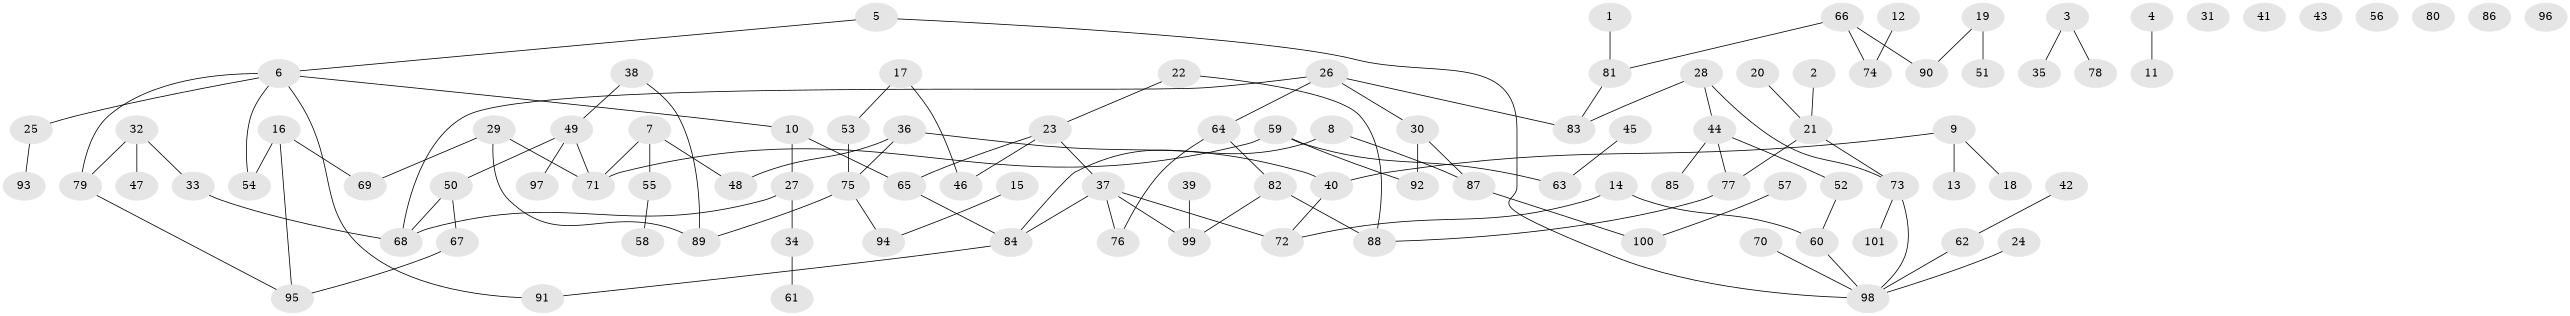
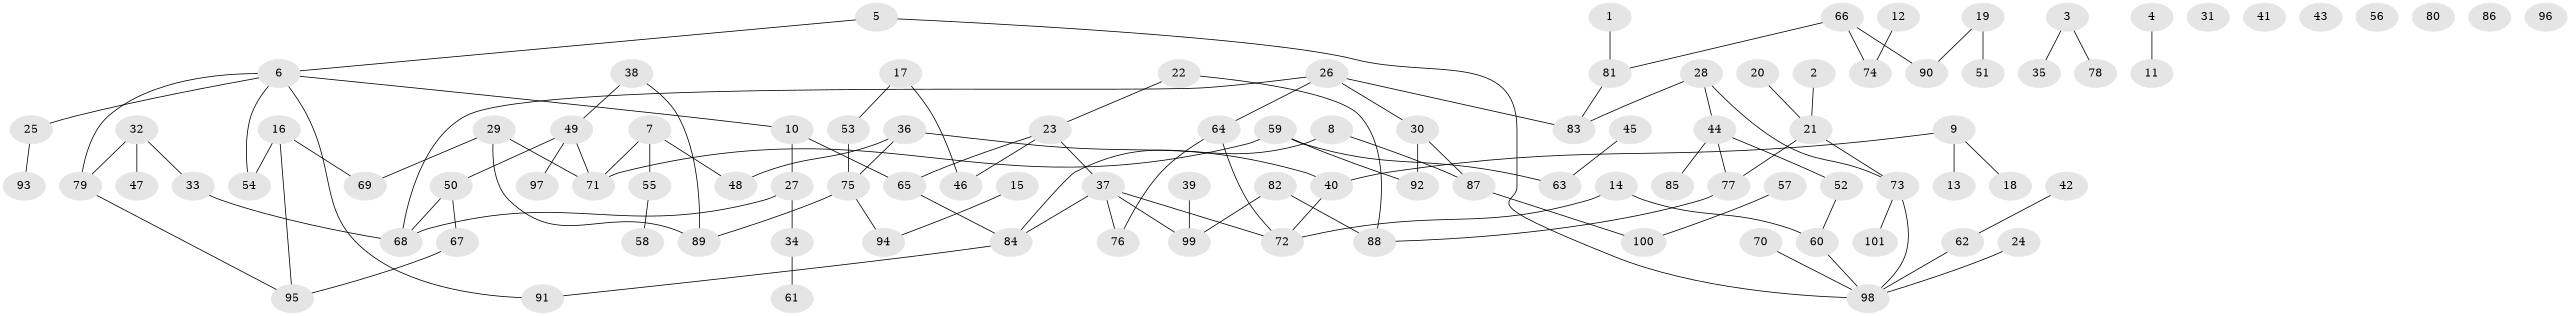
(1255, 166) -> (1242, 190)
